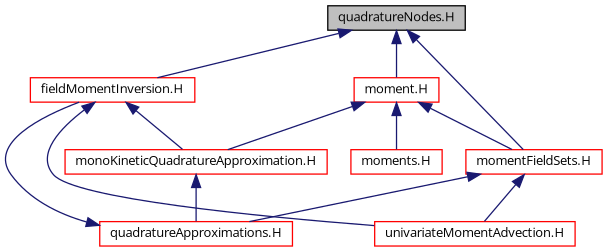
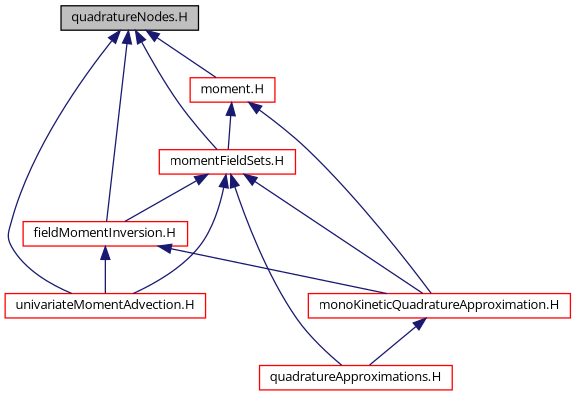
(397, 162) -> none
(6, 164) -> (161, 201)
none -> (29, 173)
none -> (339, 237)
